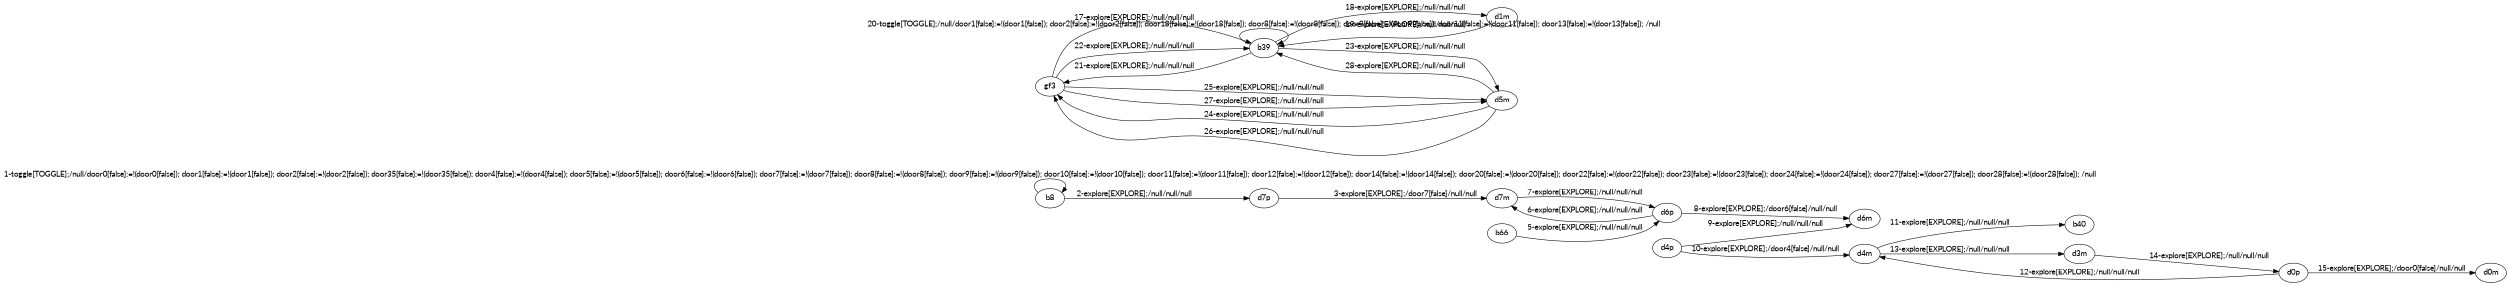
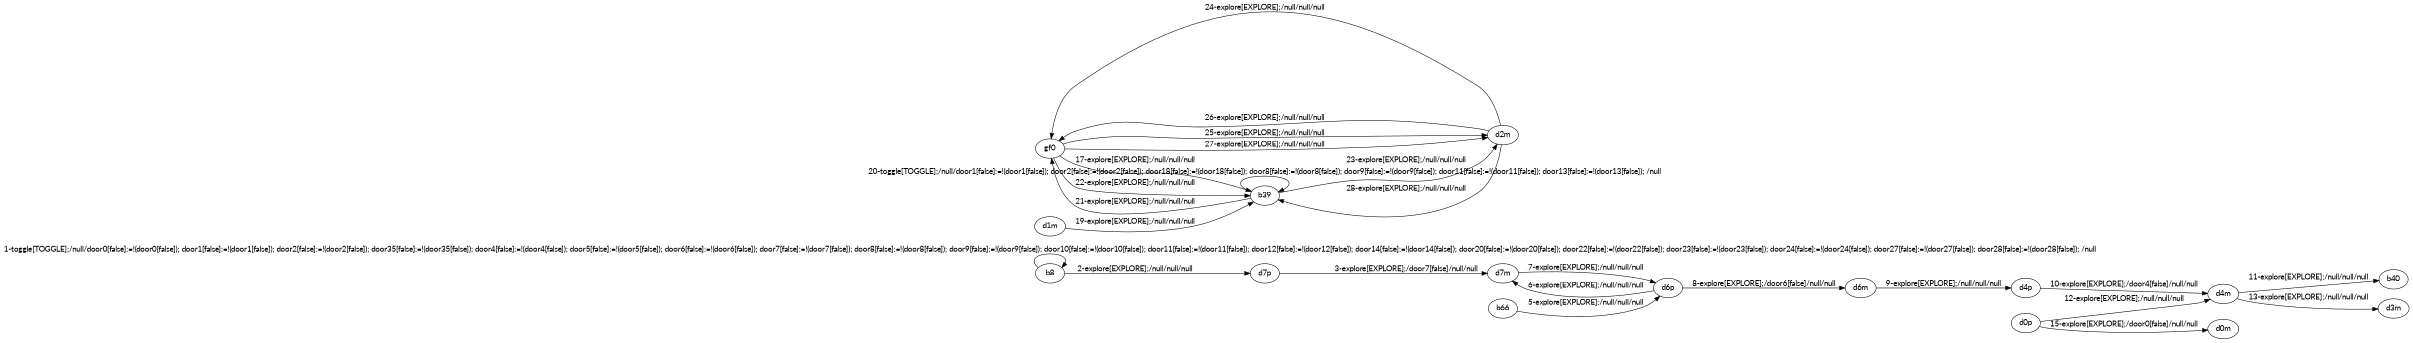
(1376, 13) -> none
(1050, 86) -> (1050, 149)
(1502, 100) -> (1503, 135)
(1764, 237) -> (1941, 288)
(2184, 263) -> none
